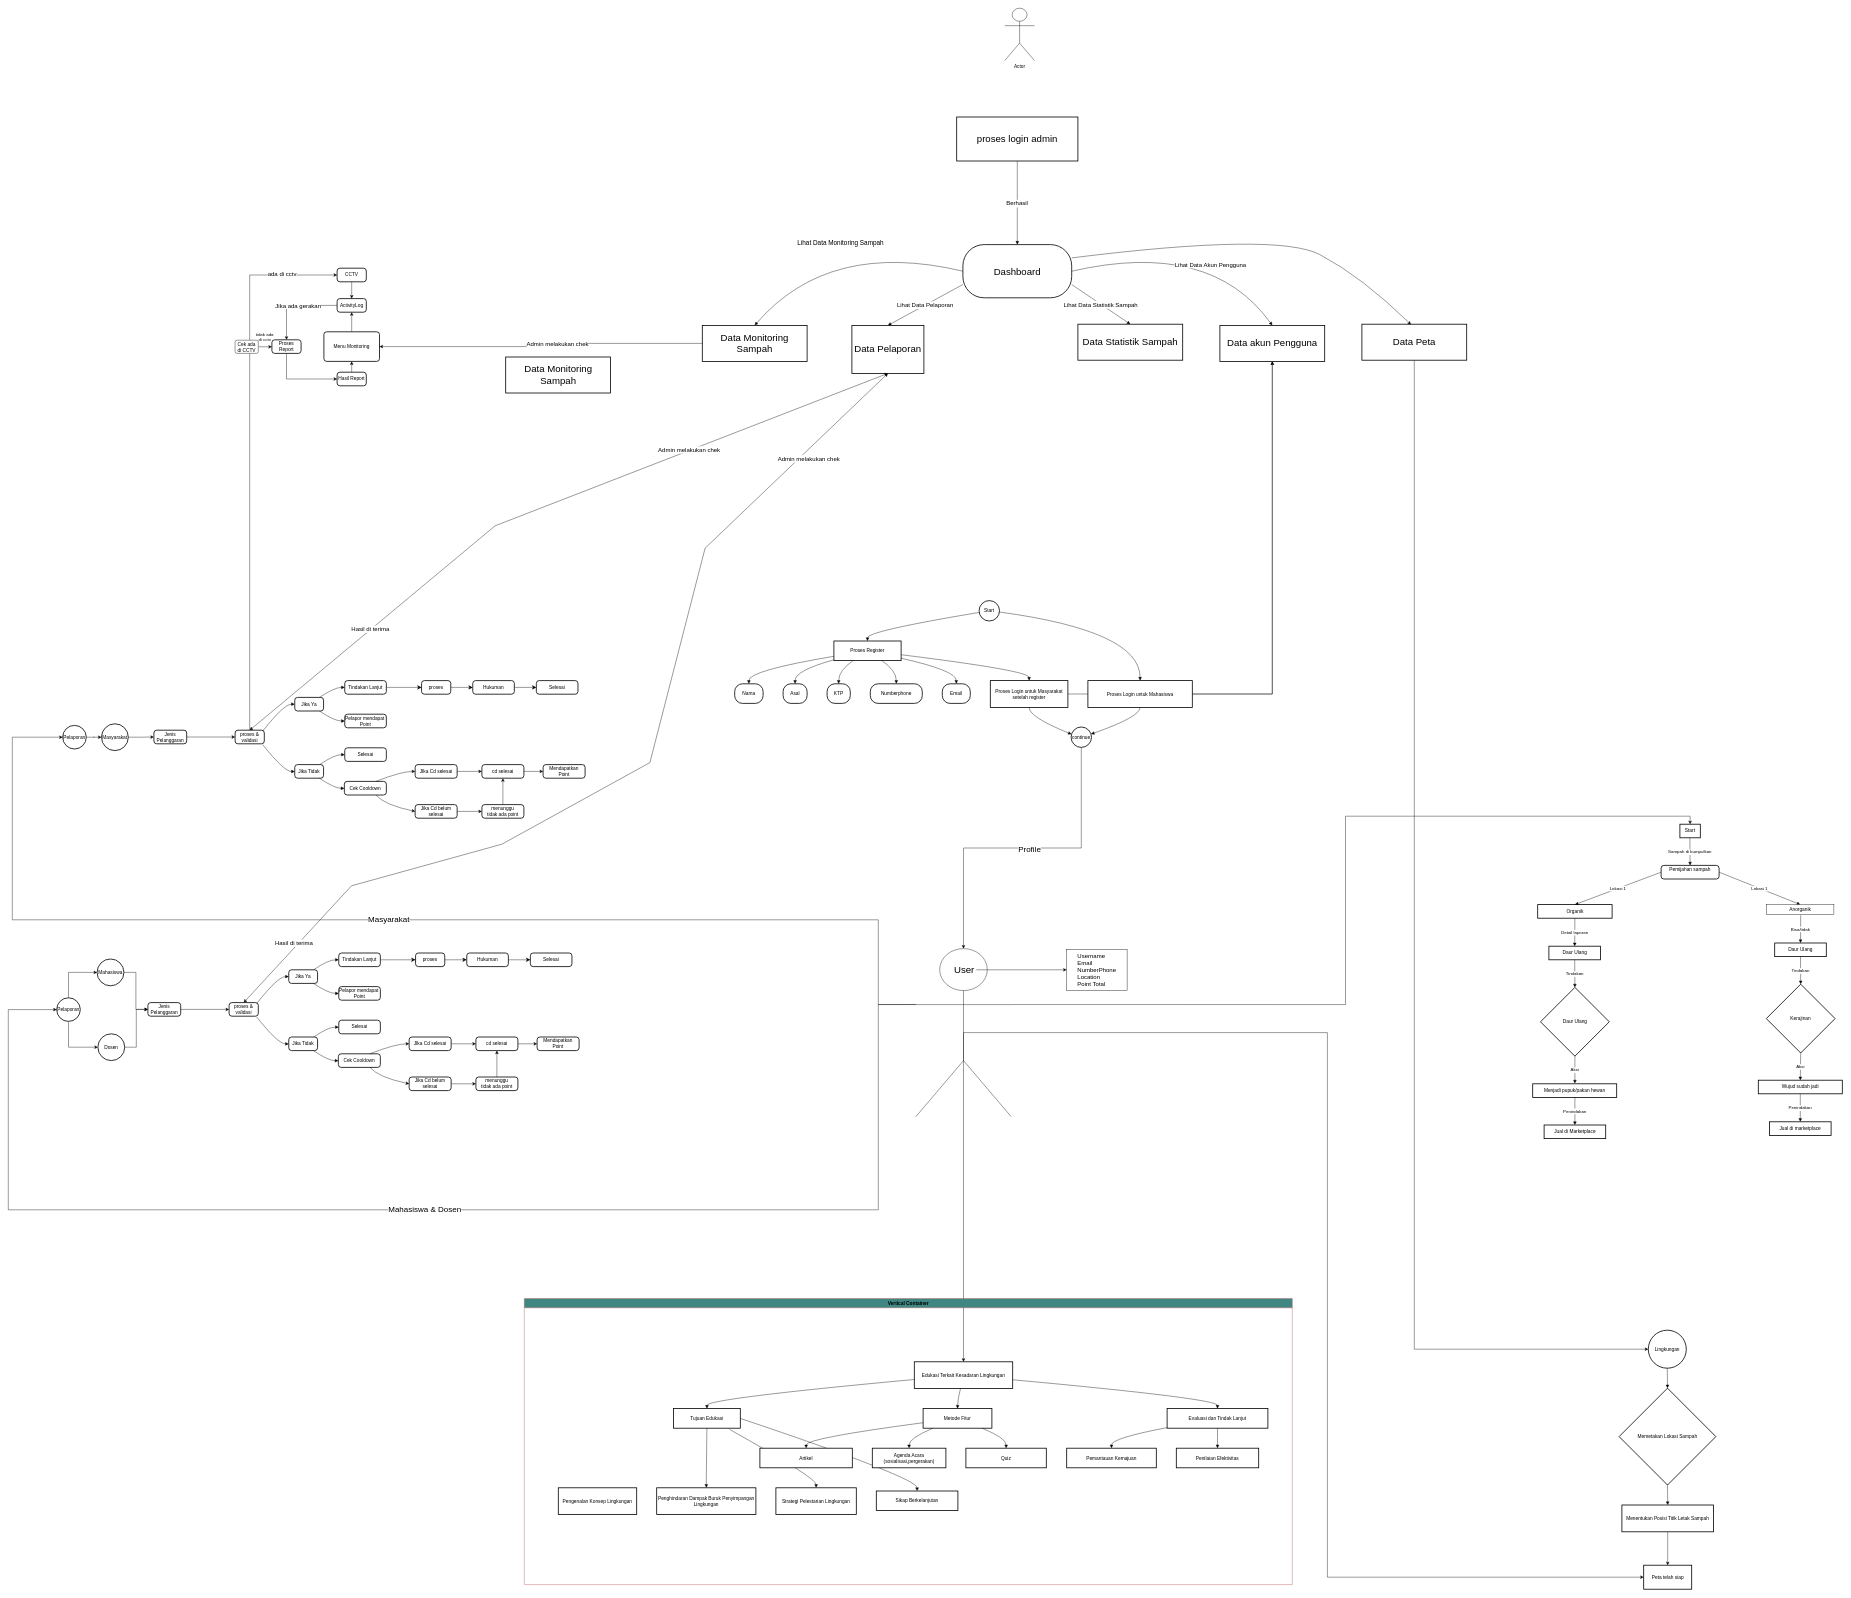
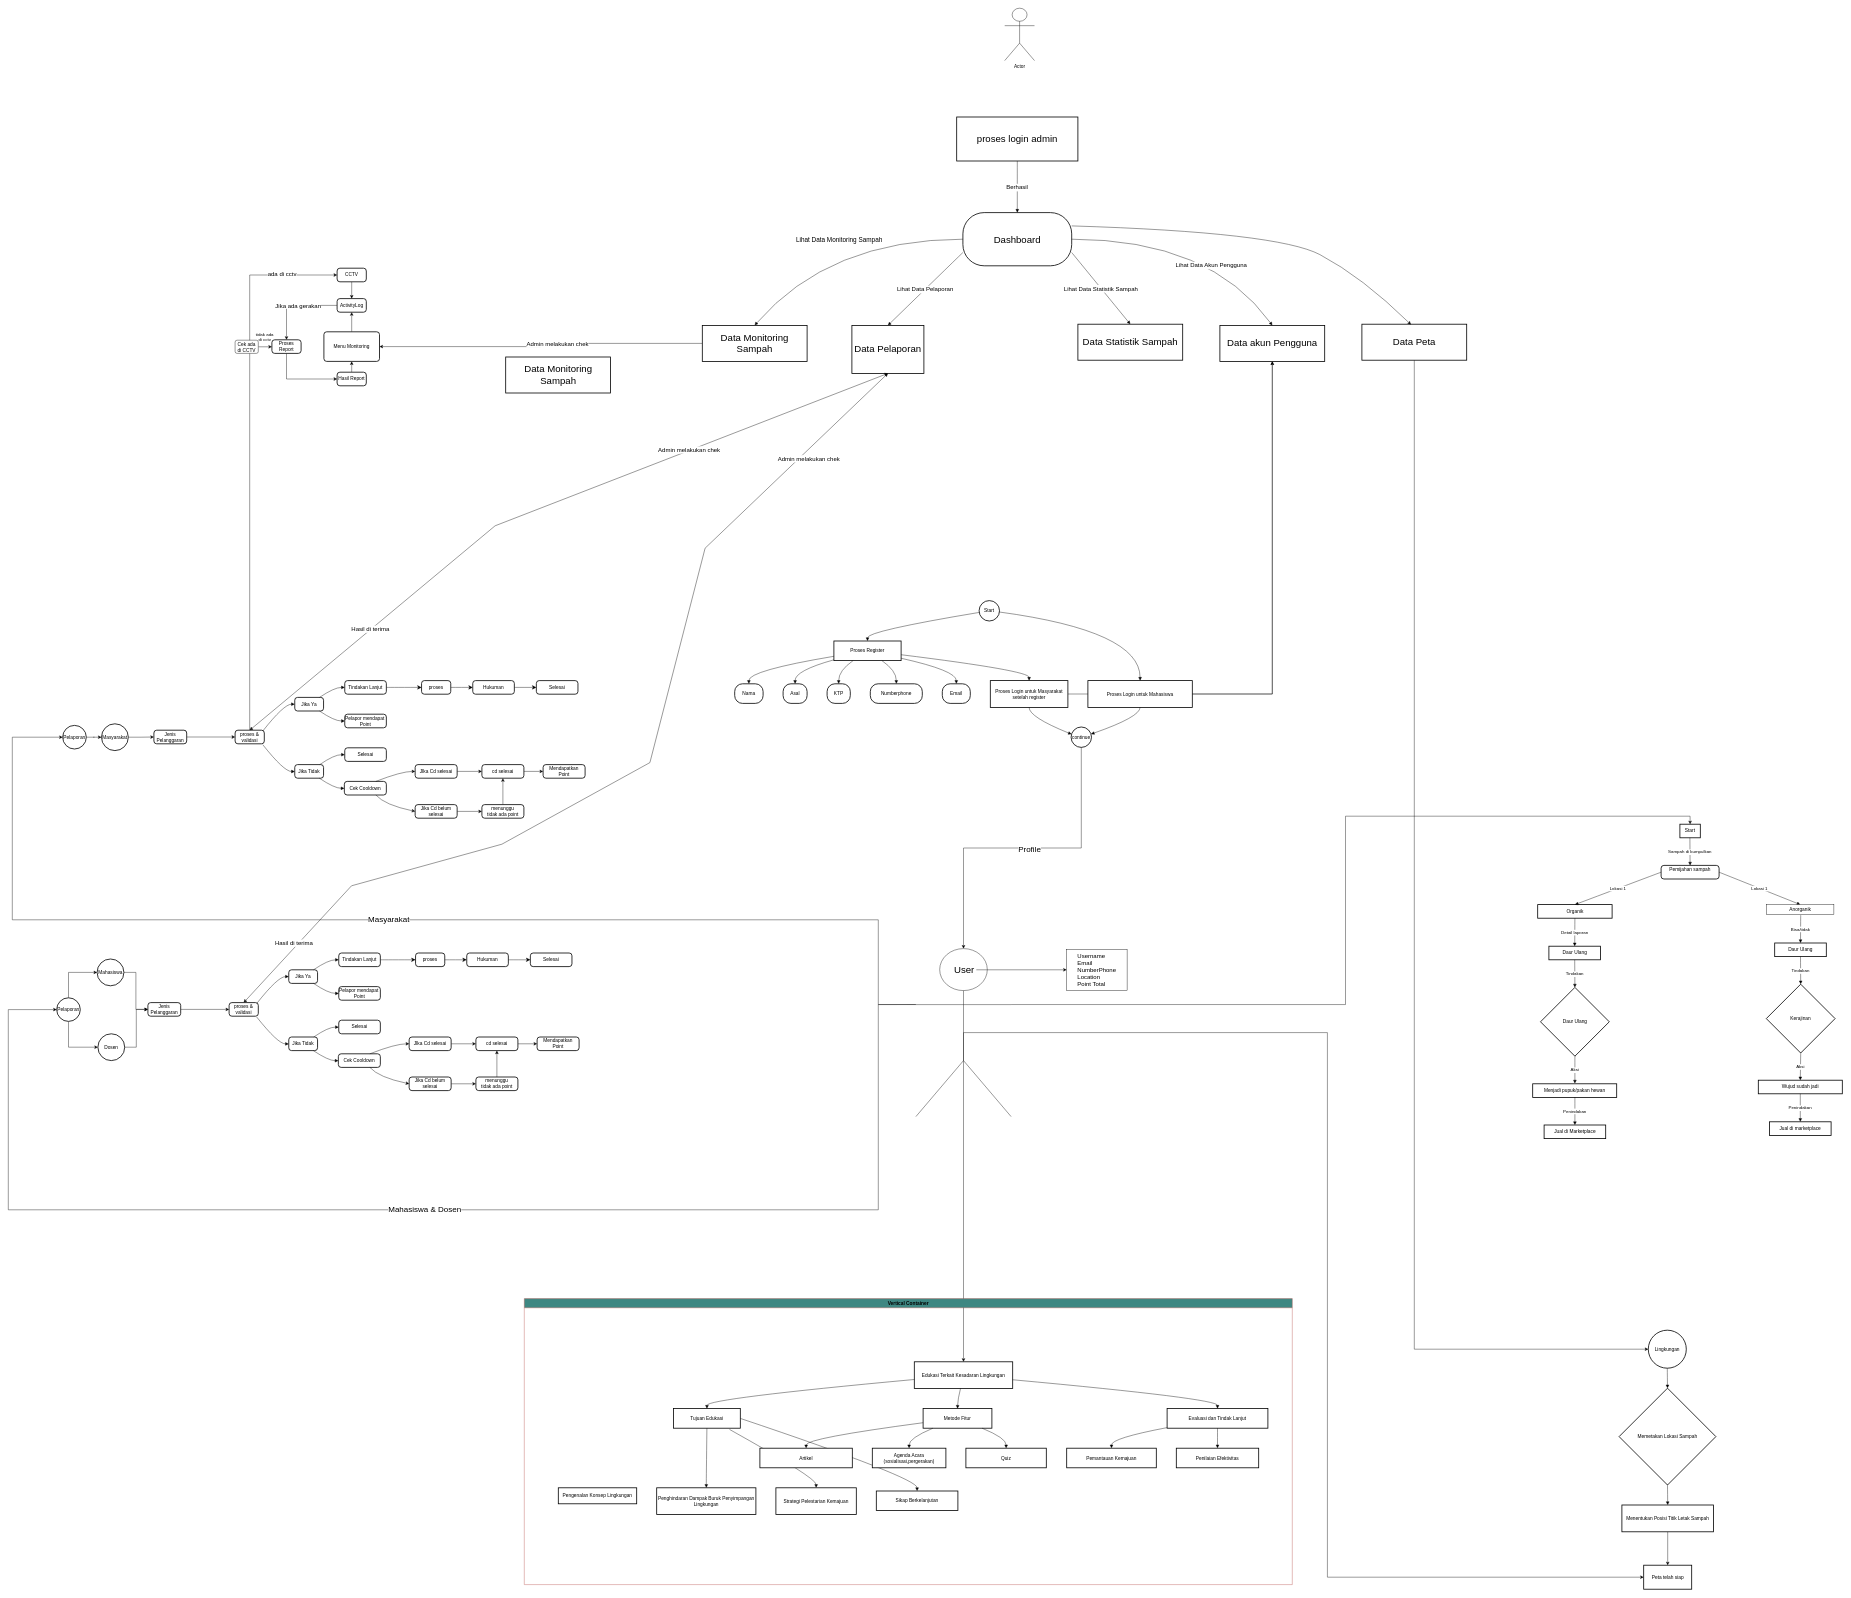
(1017, 271) -> (1017, 239)
(597, 1501) -> (597, 1496)
(816, 1501) -> (816, 1501)
